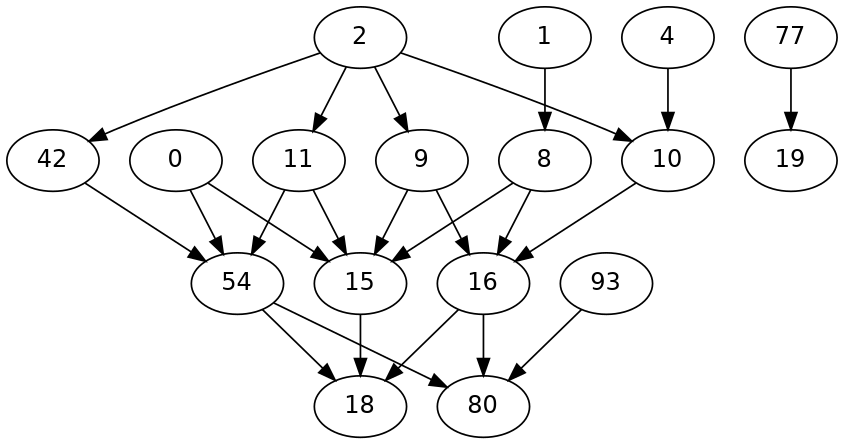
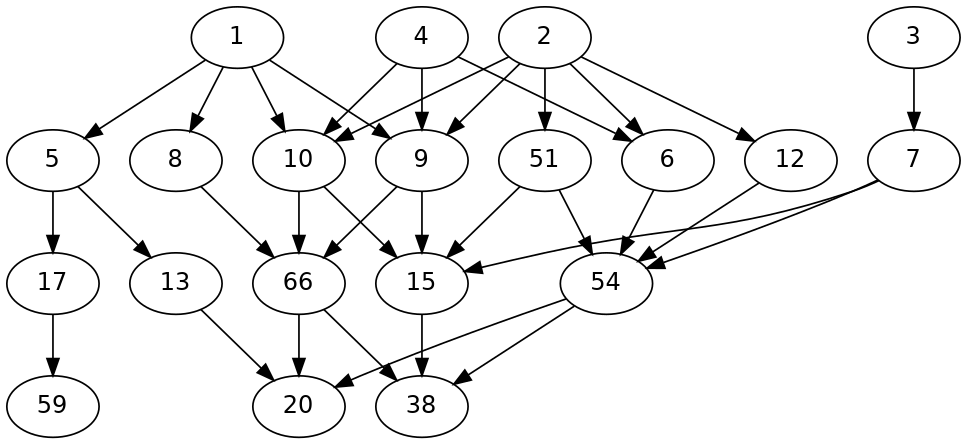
(791, 38) -> (53, 284)
none -> (914, 38)
none -> (422, 87)
none -> (264, 91)
none -> (323, 95)
(53, 161) -> (791, 161)
none -> (53, 161)
(176, 161) -> (914, 161)
(299, 161) -> (545, 161)
none -> (668, 161)
(791, 161) -> (53, 407)
(462, 216) -> (353, 214)
(483, 284) -> (299, 284)
(606, 284) -> (176, 284)
(360, 407) -> (422, 407)
(483, 407) -> (299, 407)
